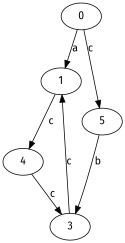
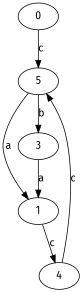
(72, 45) -> (3, 142)
(69, 162) -> (41, 179)
(44, 191) -> (71, 180)
